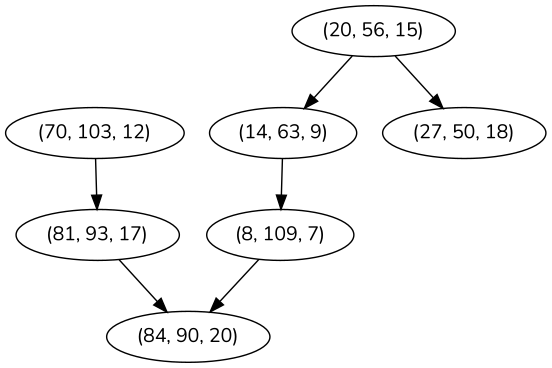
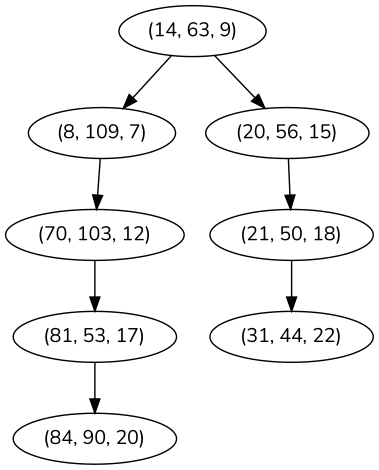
(333, 77) -> (235, 76)
(464, 133) -> (292, 235)
(98, 235) -> (95, 337)
(239, 280) -> (99, 177)
none -> (292, 337)
